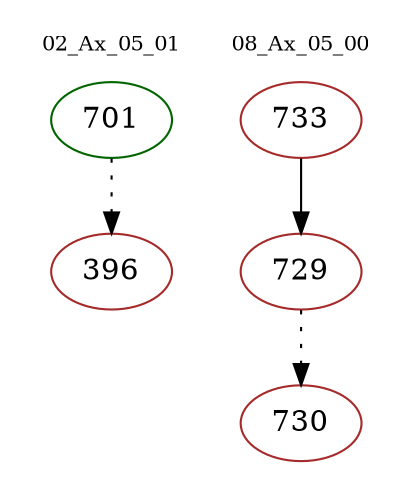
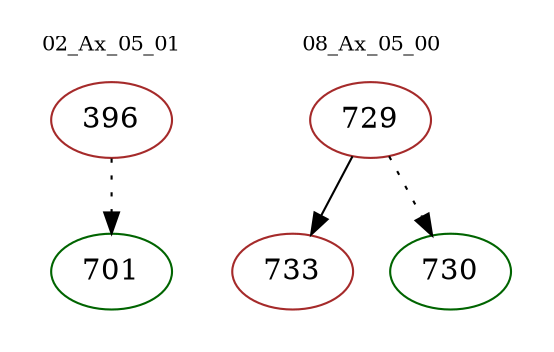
(112, 185) -> (112, 185)
(301, 185) -> (337, 186)
(301, 423) -> (451, 272)
